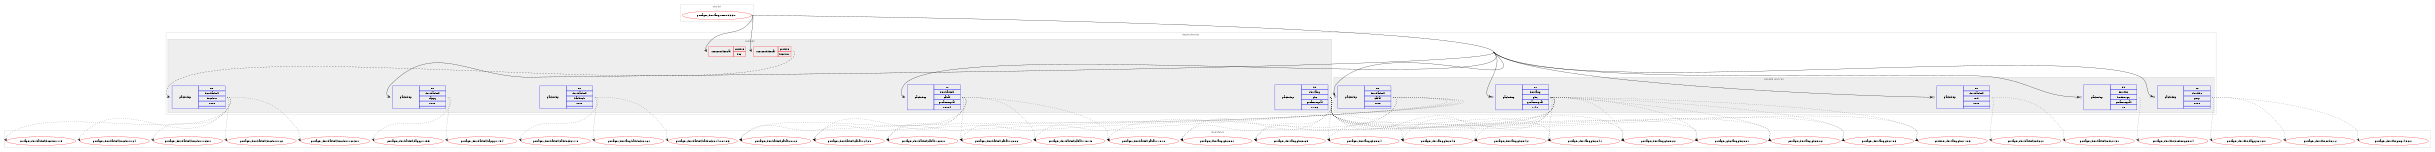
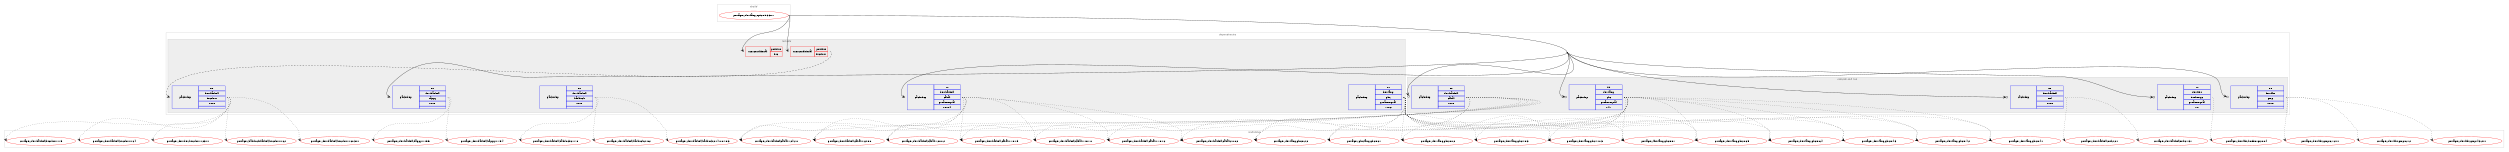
(717, 15) -> (754, 15)
(188, 141) -> (188, 141)
(262, 141) -> (262, 141)
(629, 141) -> (629, 141)
none -> (1144, 141)
(1953, 141) -> (1585, 141)
(2247, 141) -> (2320, 141)
(2320, 141) -> (2394, 141)
